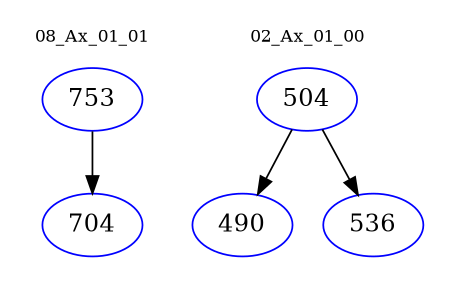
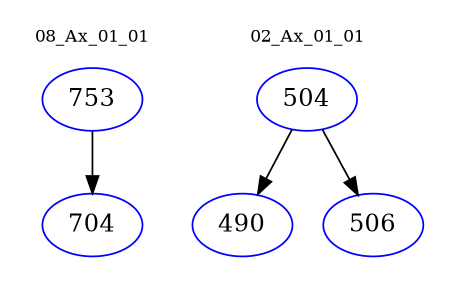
(308, 38) -> (308, 38)
(373, 225) -> (373, 225)
